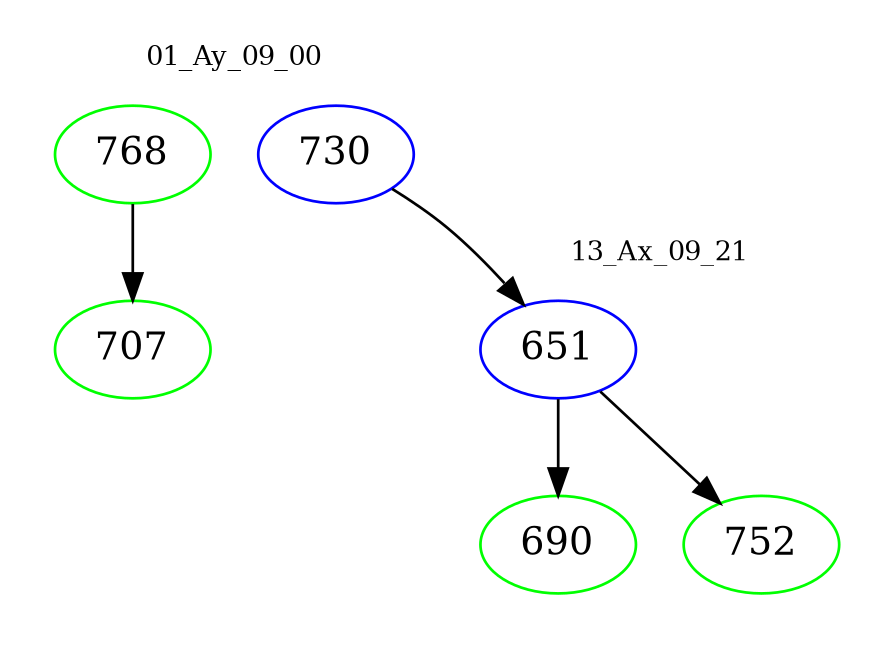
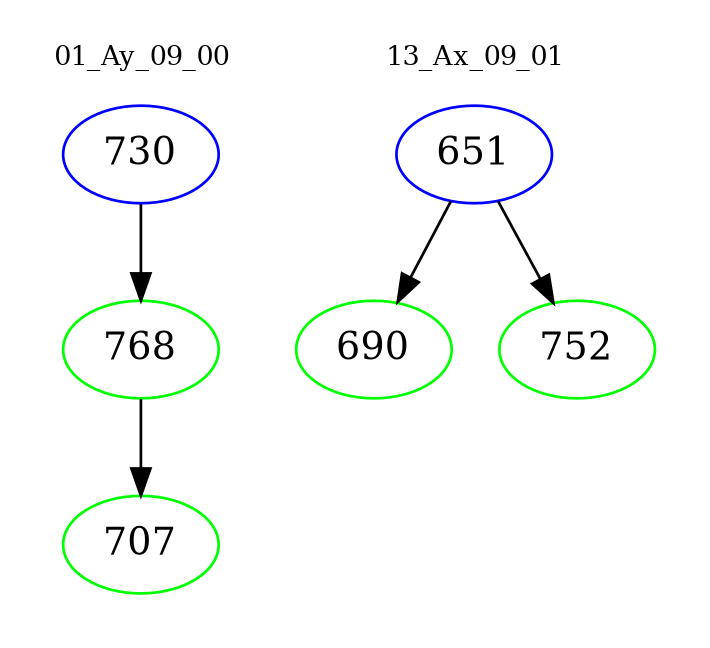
(660, 253) -> (476, 58)
(476, 254) -> (141, 239)
